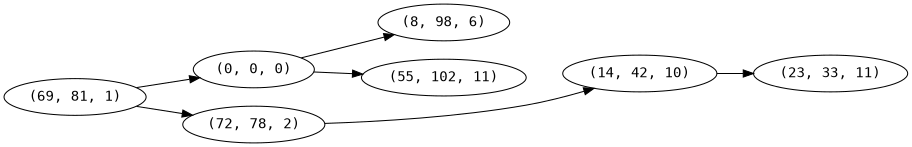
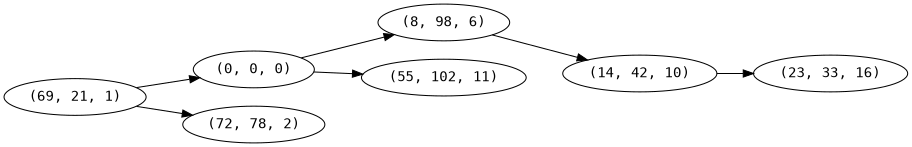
(831, 74) -> (831, 74)
(75, 97) -> (75, 97)
(455, 115) -> (535, 46)
